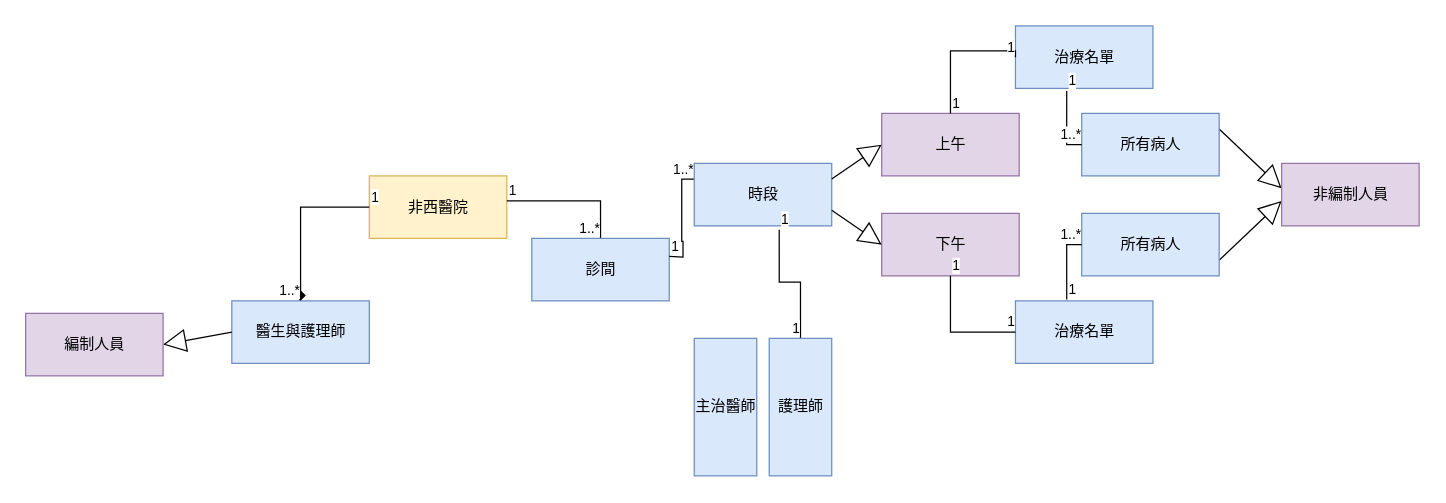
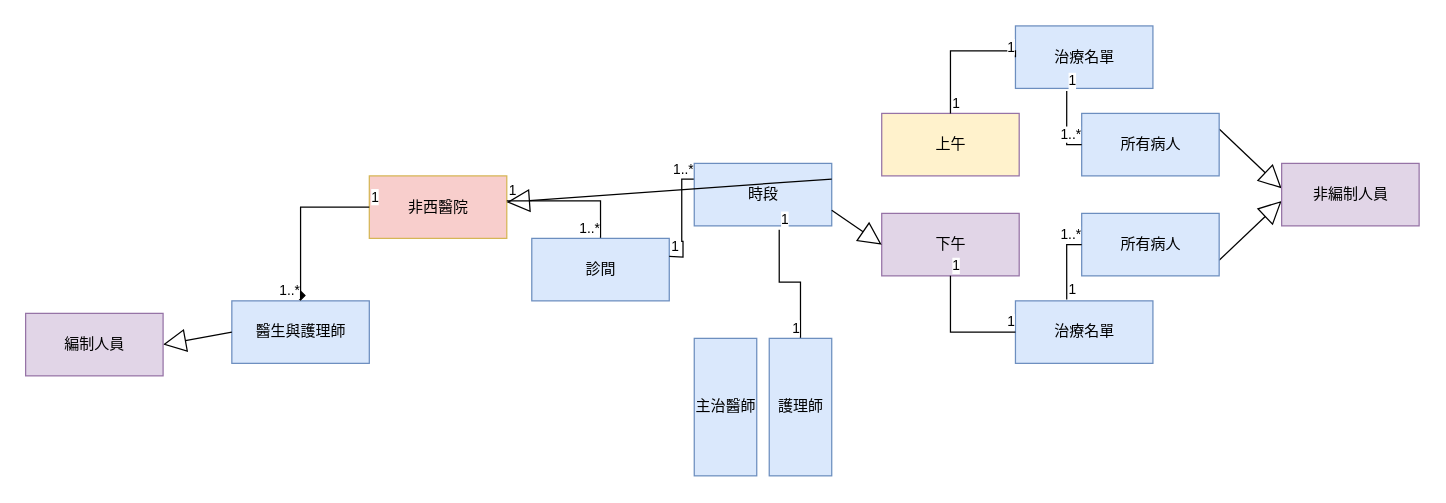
(951, 144) -> (951, 144)
(848, 168) -> (694, 189)
(438, 207) -> (438, 207)
